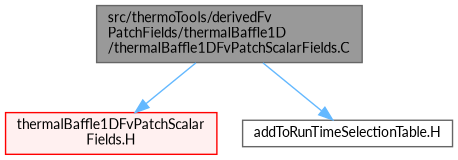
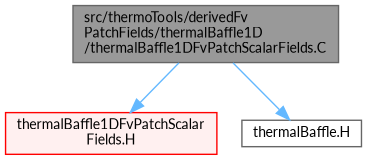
(348, 133) -> (302, 133)
